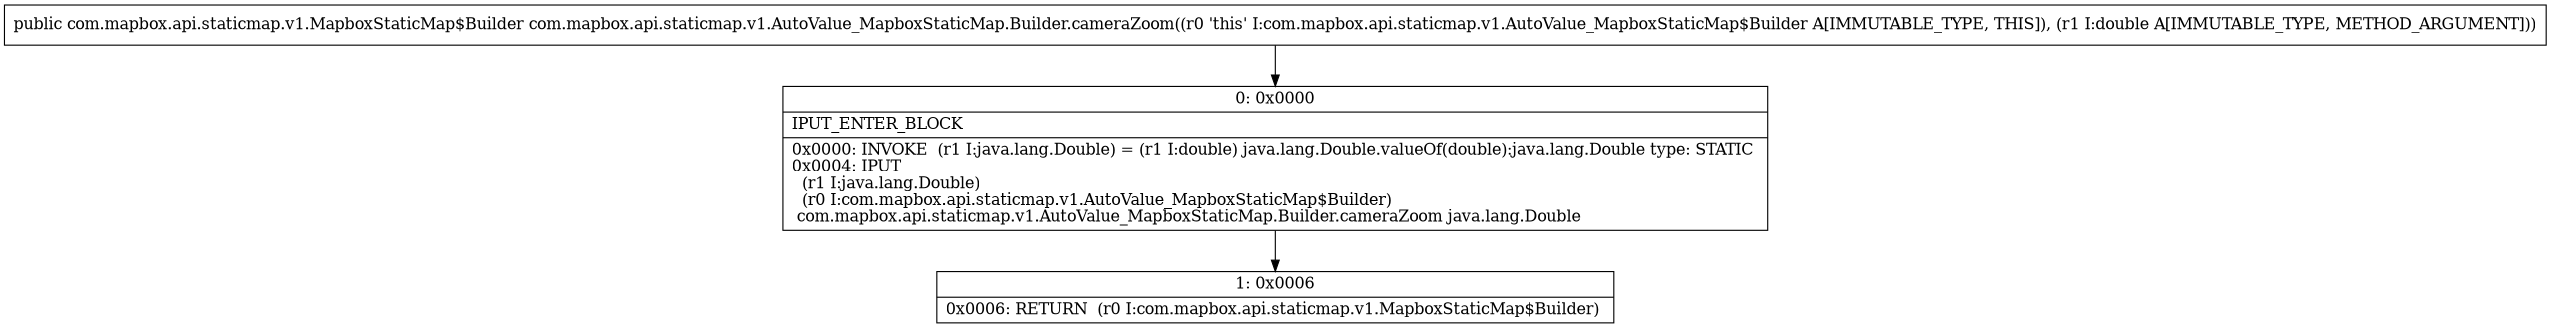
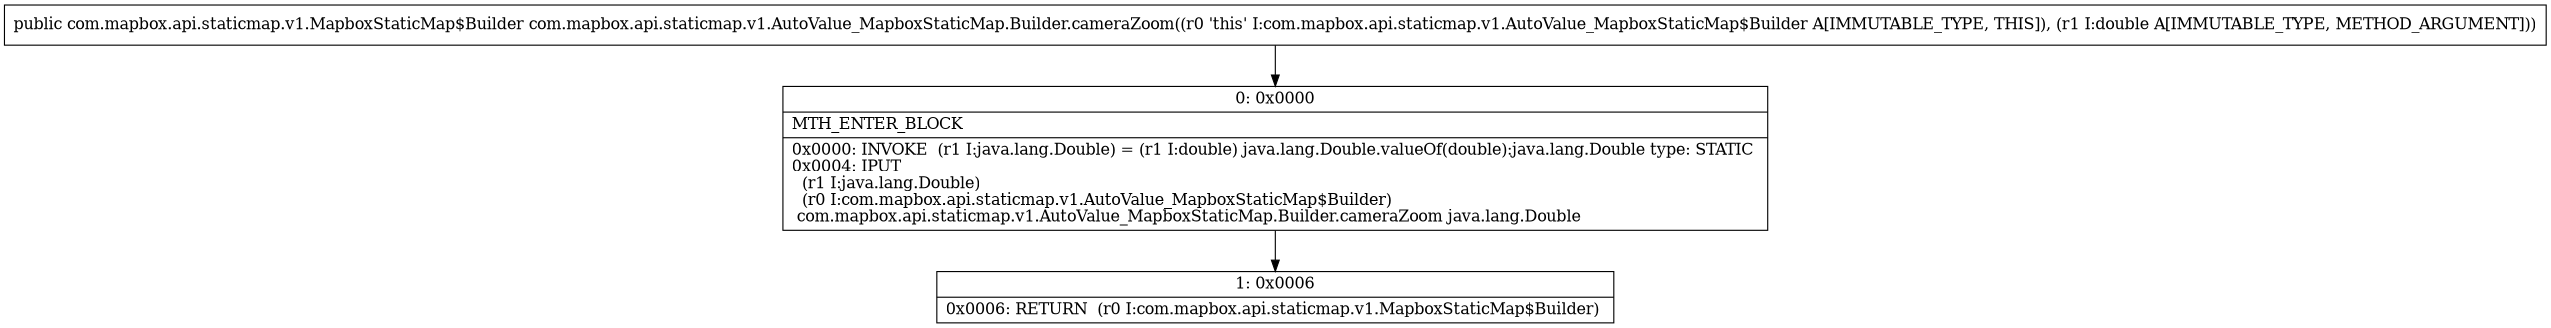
(878, 124) -> (878, 124)
